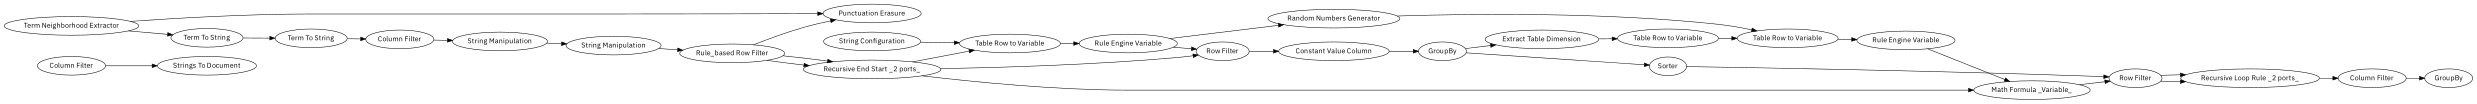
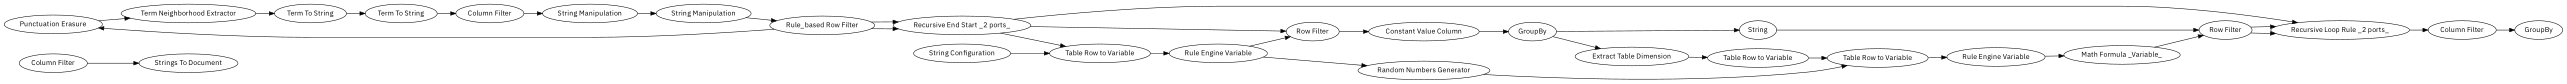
(474, 14) -> (112, 20)
(1668, 66) -> (1758, 30)
(1445, 90) -> (1653, 6)
